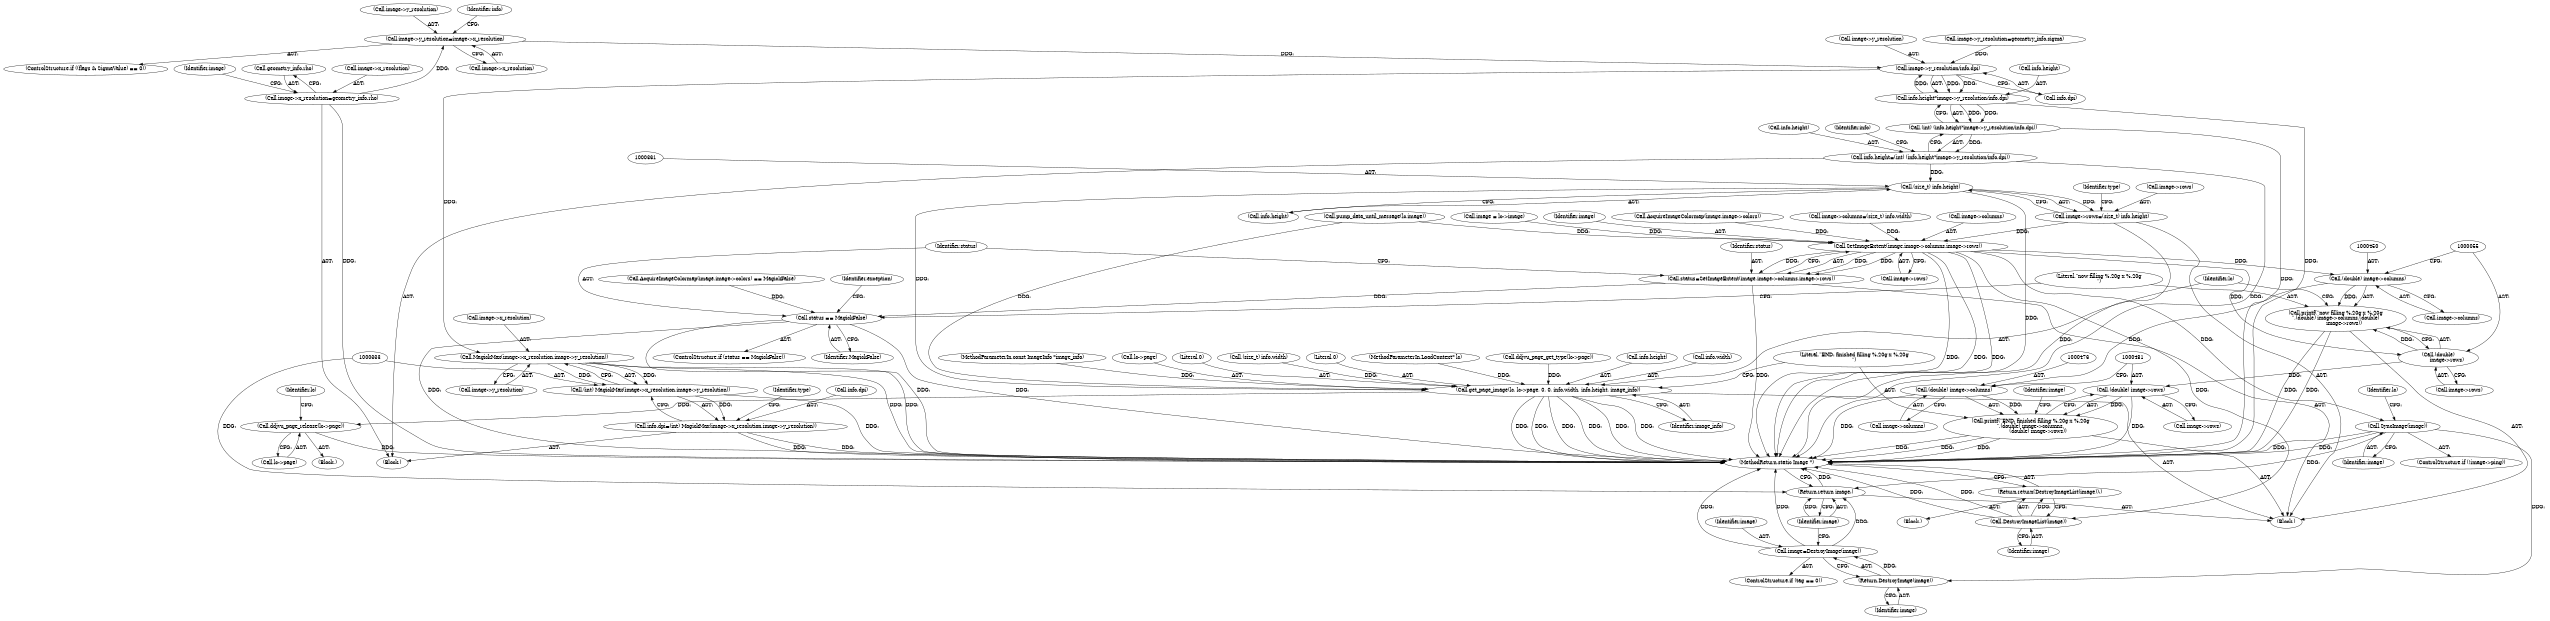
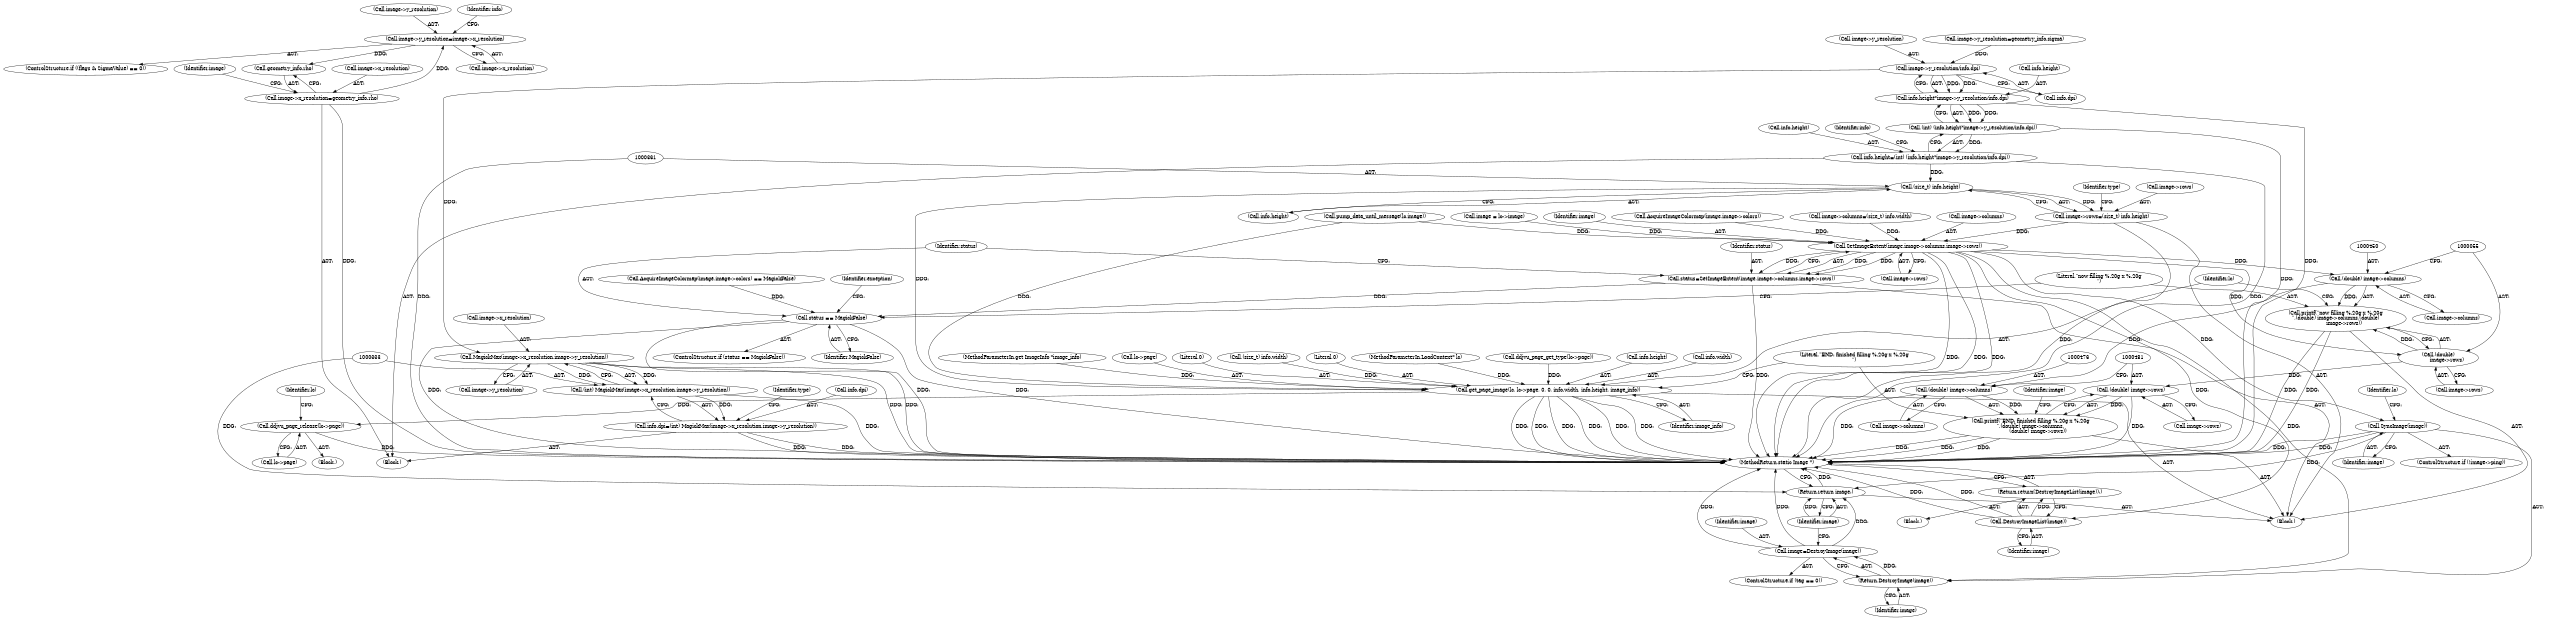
(1200, 54) -> (364, 54)
(1922, 84) -> (1922, 84)
(1022, 358) -> (1022, 358)
(2003, 369) -> (458, 445)
none -> (2345, 489)
(2539, 507) -> (2539, 507)
